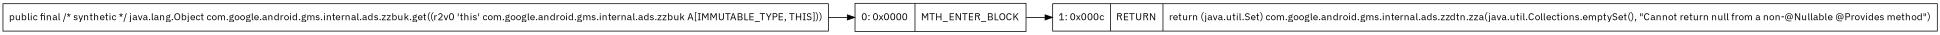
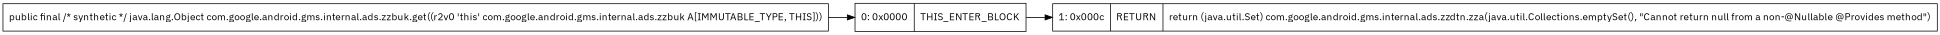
(970, 17) -> (970, 17)
